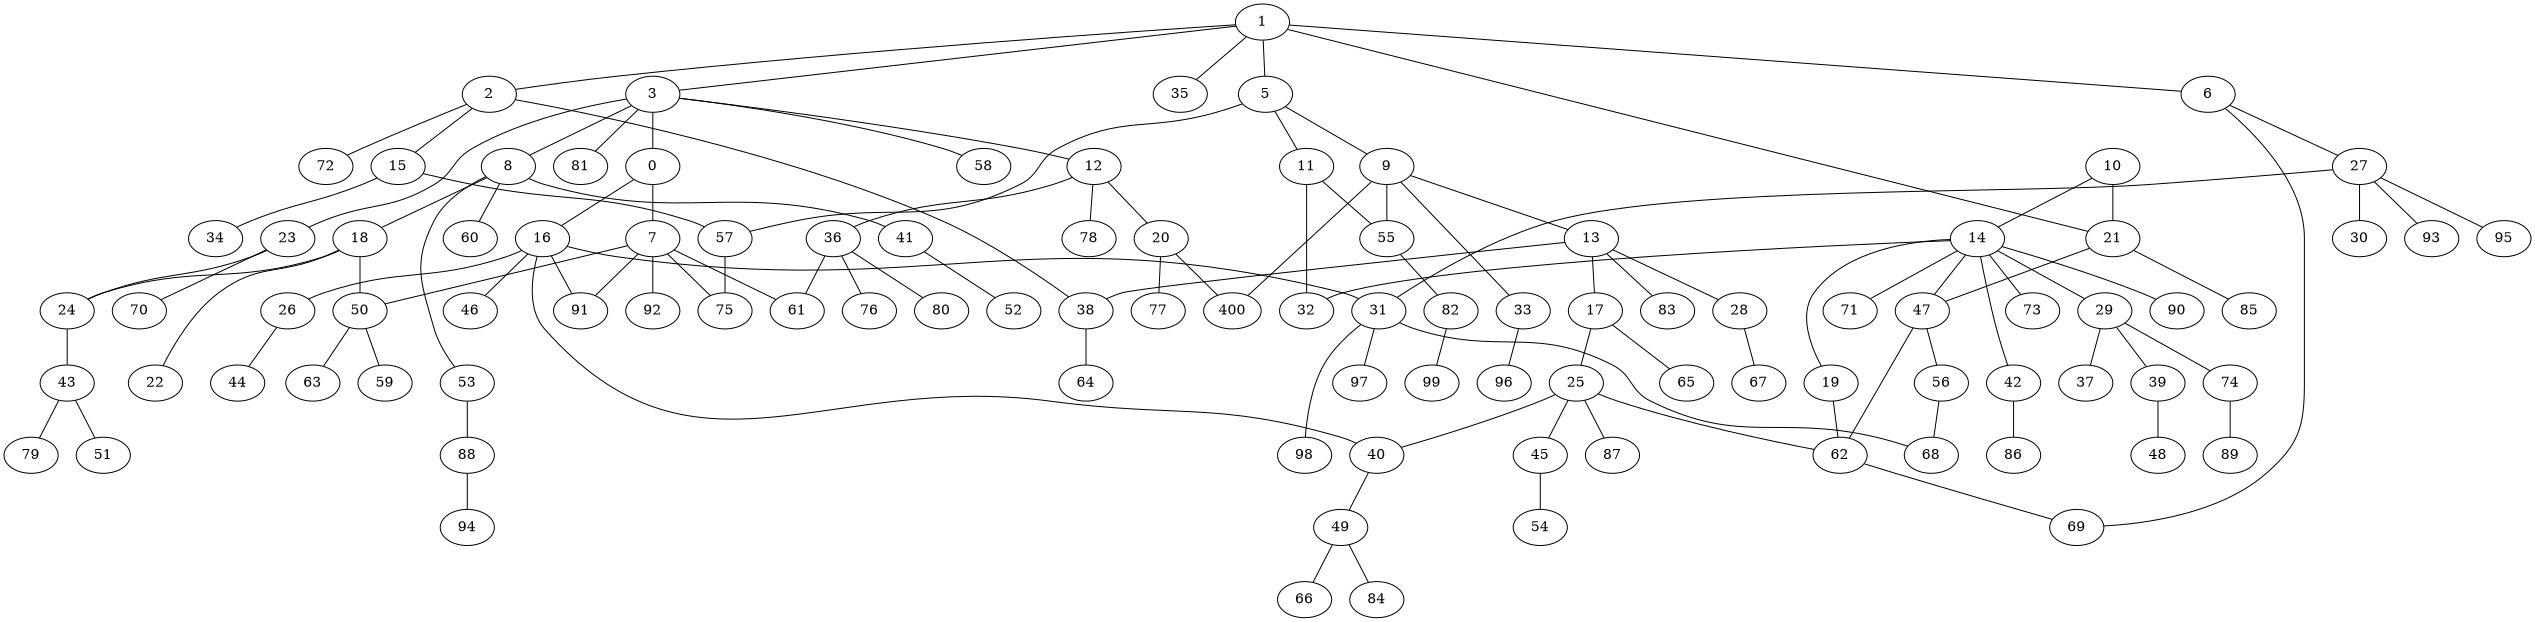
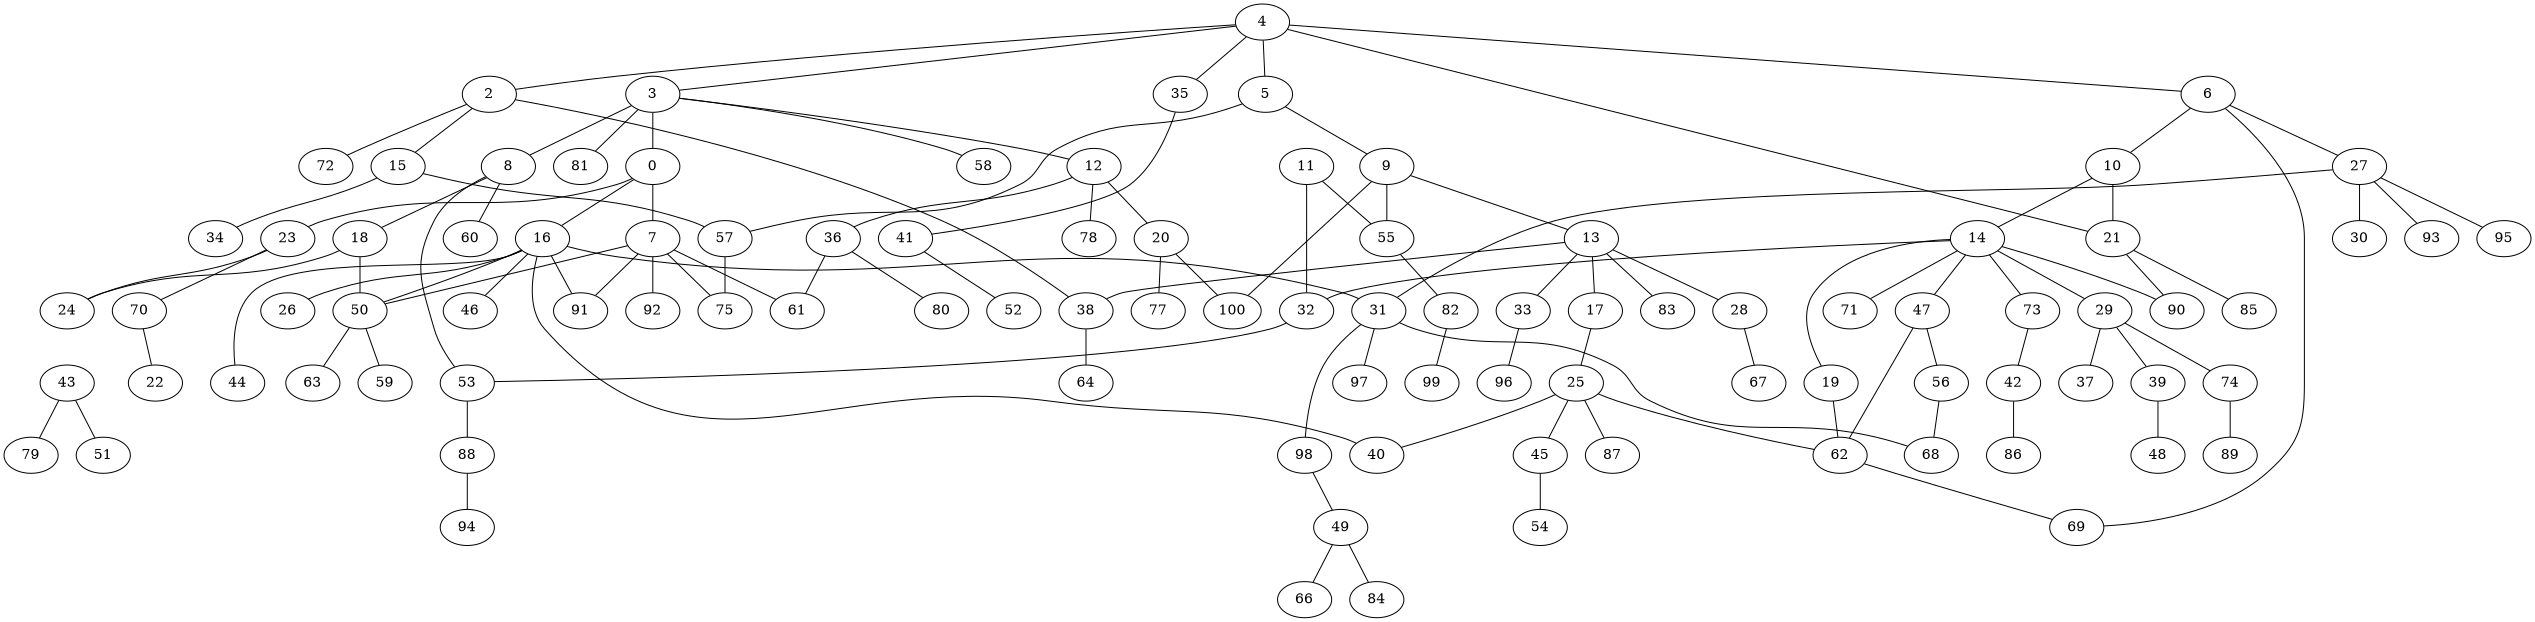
(1262, 22) -> (1262, 22)
(1286, 130) -> none
none -> (2161, 130)
(463, 155) -> (470, 203)
(707, 203) -> (1075, 206)
(1455, 239) -> (1557, 275)
(2018, 275) -> (2145, 275)
none -> (453, 278)
(234, 283) -> (147, 347)
(869, 311) -> none
(1232, 311) -> (1232, 311)
(1992, 312) -> (2023, 347)
(67, 347) -> none
(263, 347) -> (347, 267)
none -> (892, 368)
(1687, 383) -> none
(1359, 491) -> (1323, 491)
